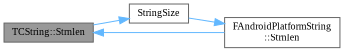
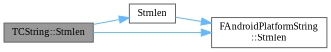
(159, 14) -> (152, 14)
(164, 33) -> (147, 33)
